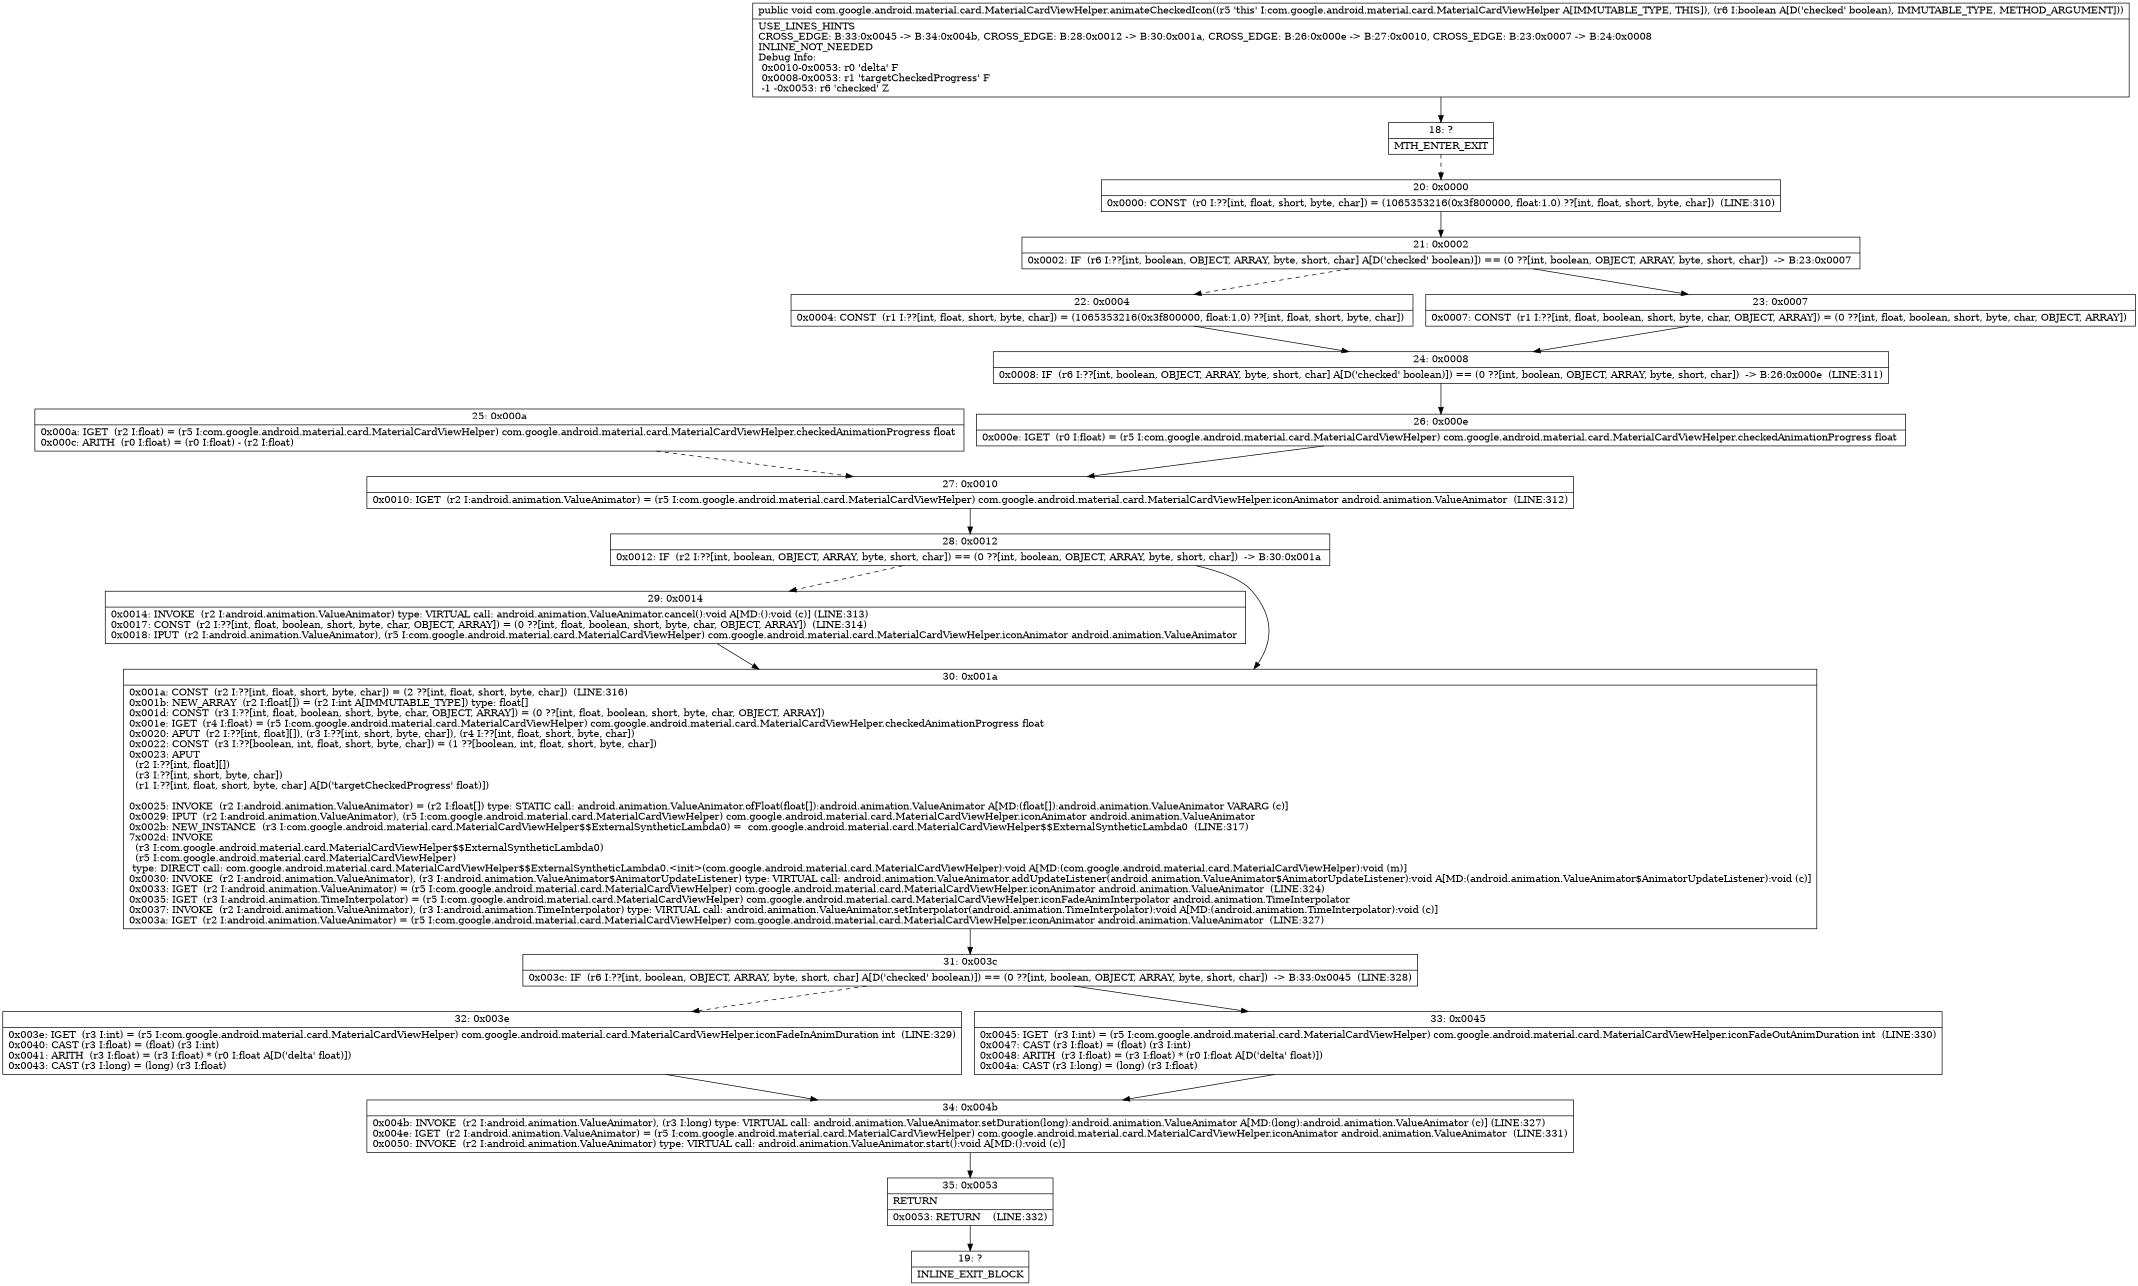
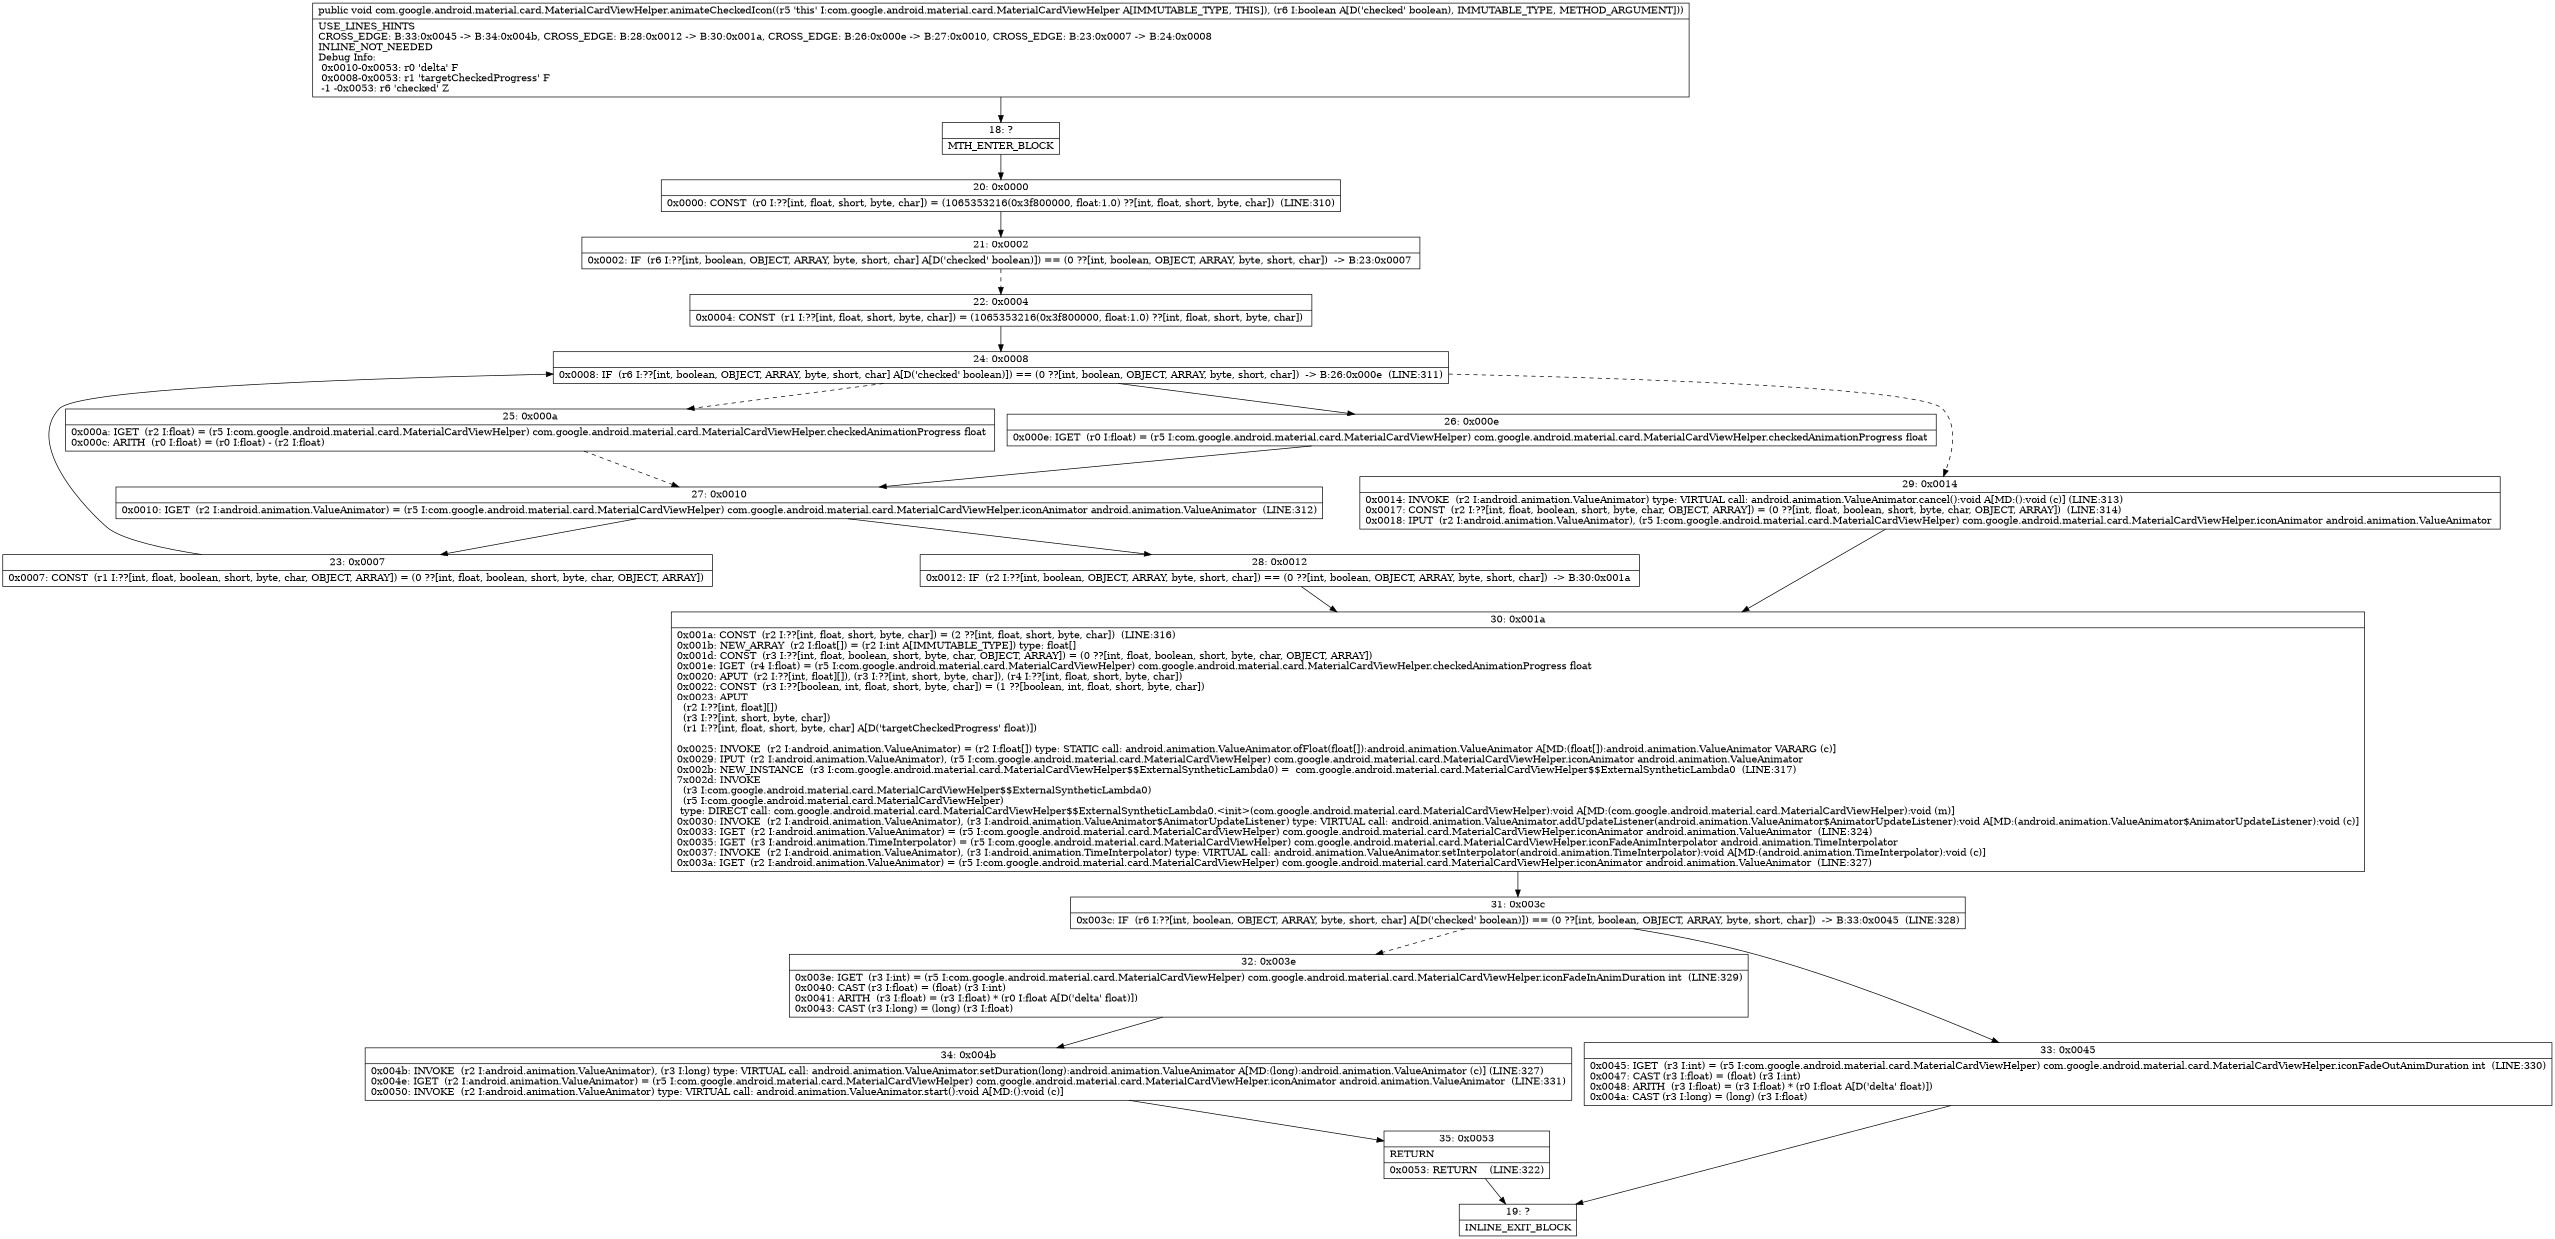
(1441, 146) -> (1001, 146)
(1441, 164) -> (1001, 164)
(1607, 281) -> (542, 536)
none -> (789, 396)
(849, 578) -> (1729, 384)
(1202, 1087) -> (1767, 1154)
(970, 1217) -> (1467, 1170)
